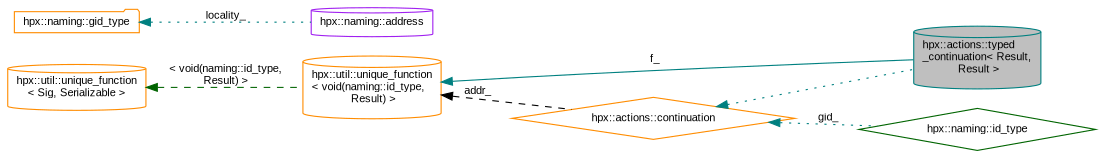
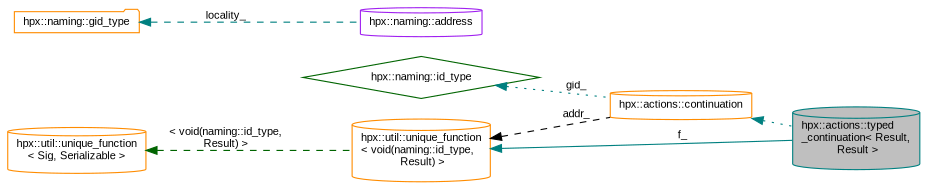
(231, 22) -> (256, 22)
(653, 118) -> (681, 105)
(829, 124) -> (558, 92)
